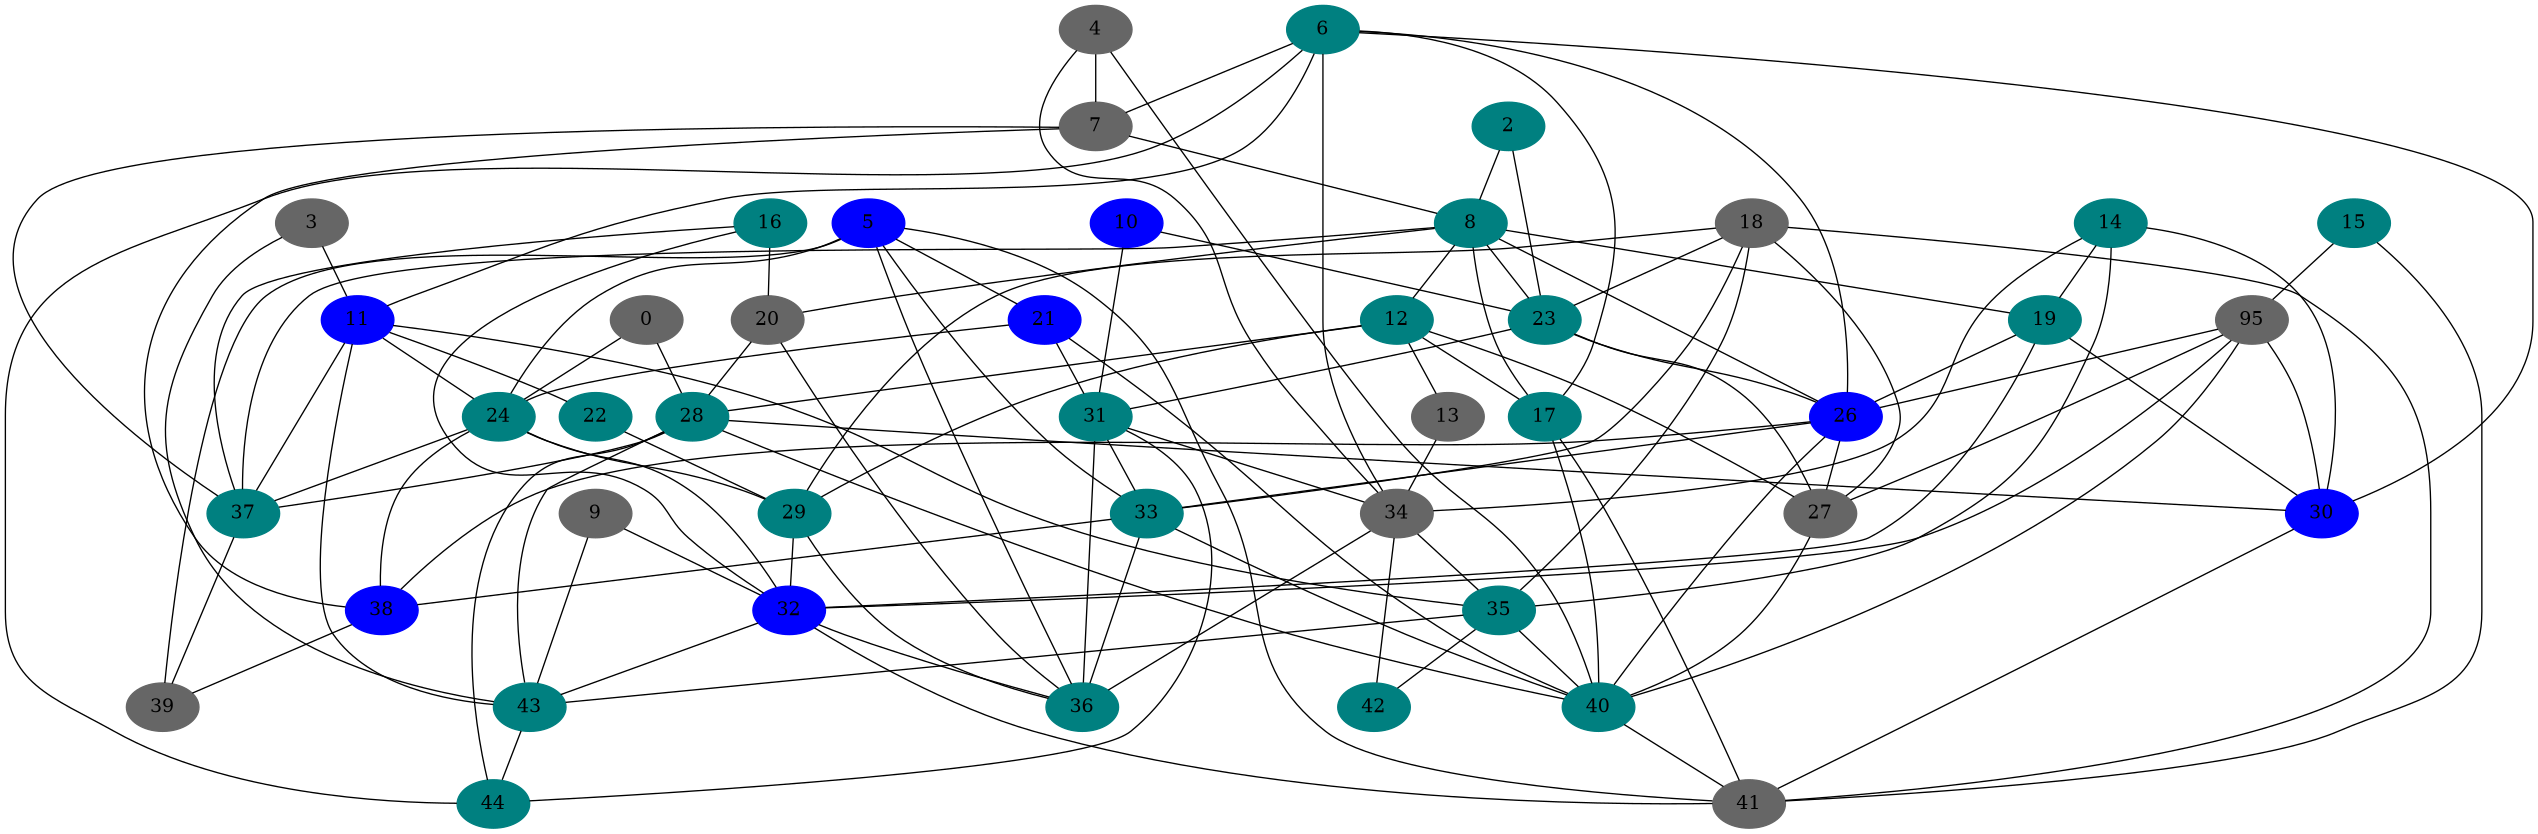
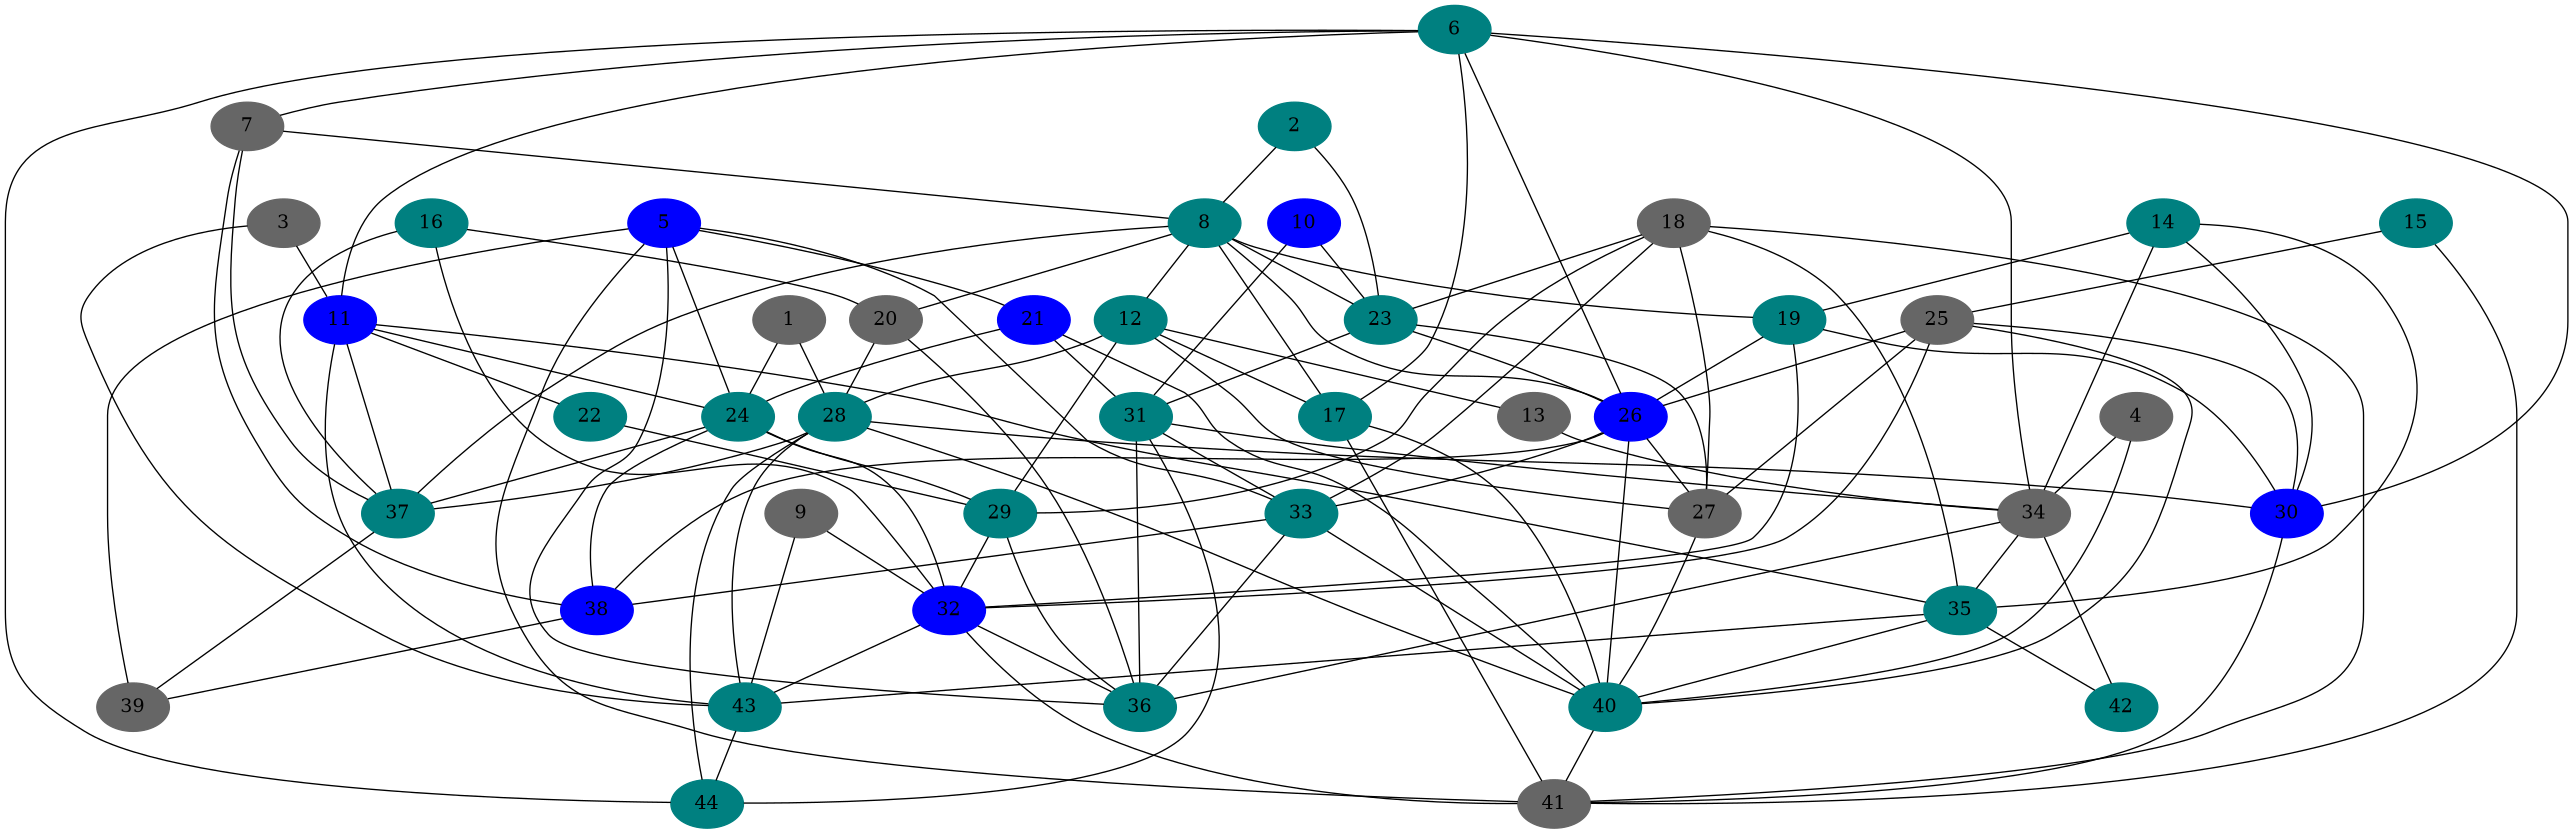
(1096, 78) -> none
(647, 320) -> (789, 320)
(2252, 320) -> (1937, 320)
